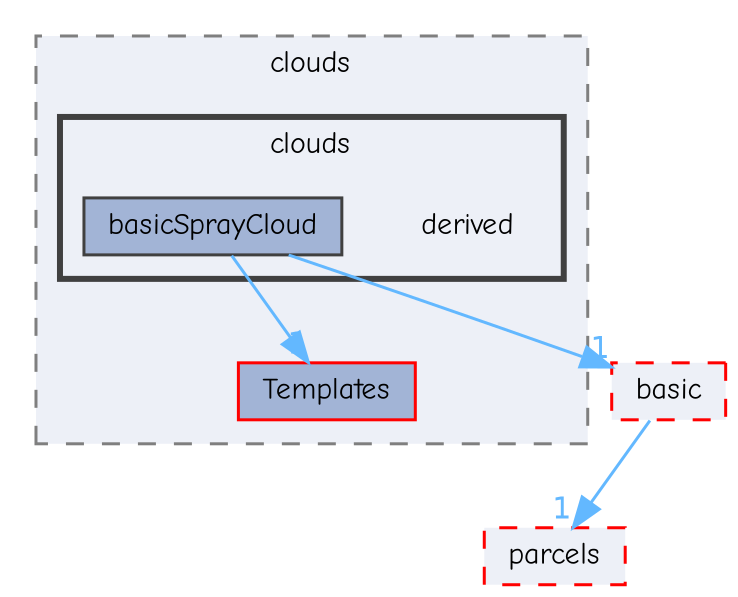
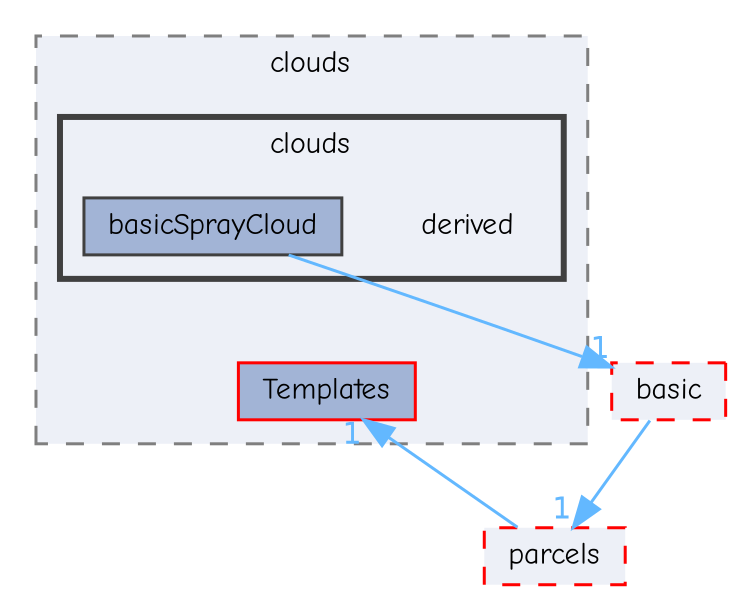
(263, 299) -> (453, 482)
